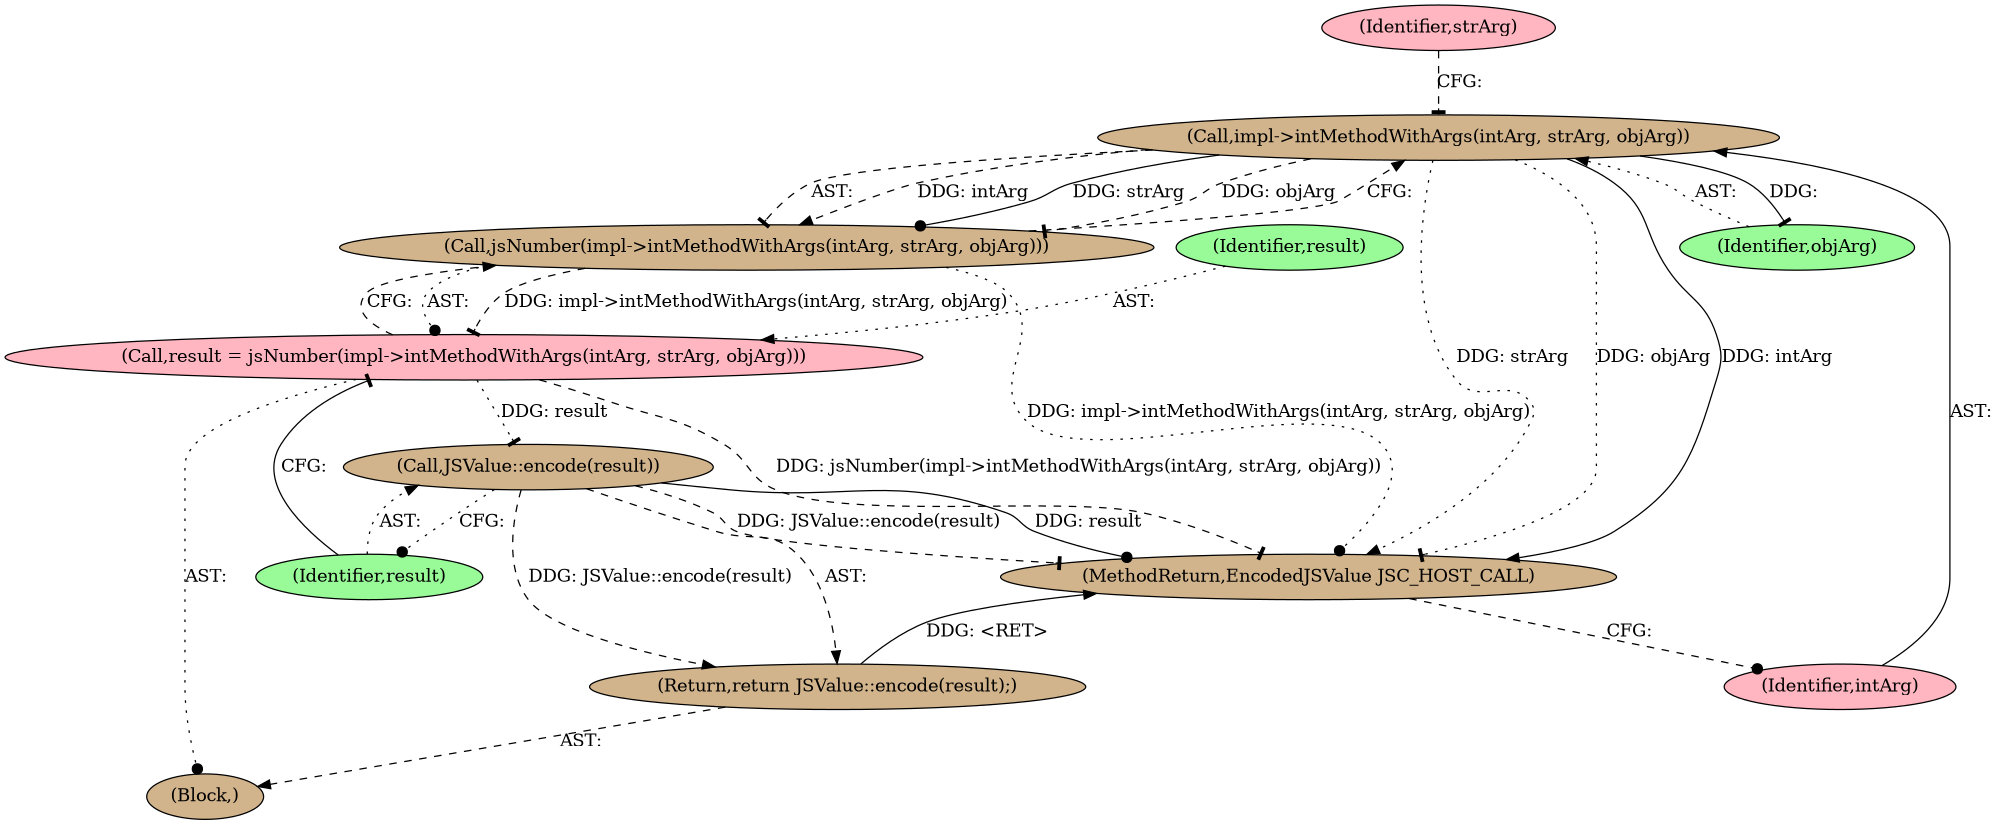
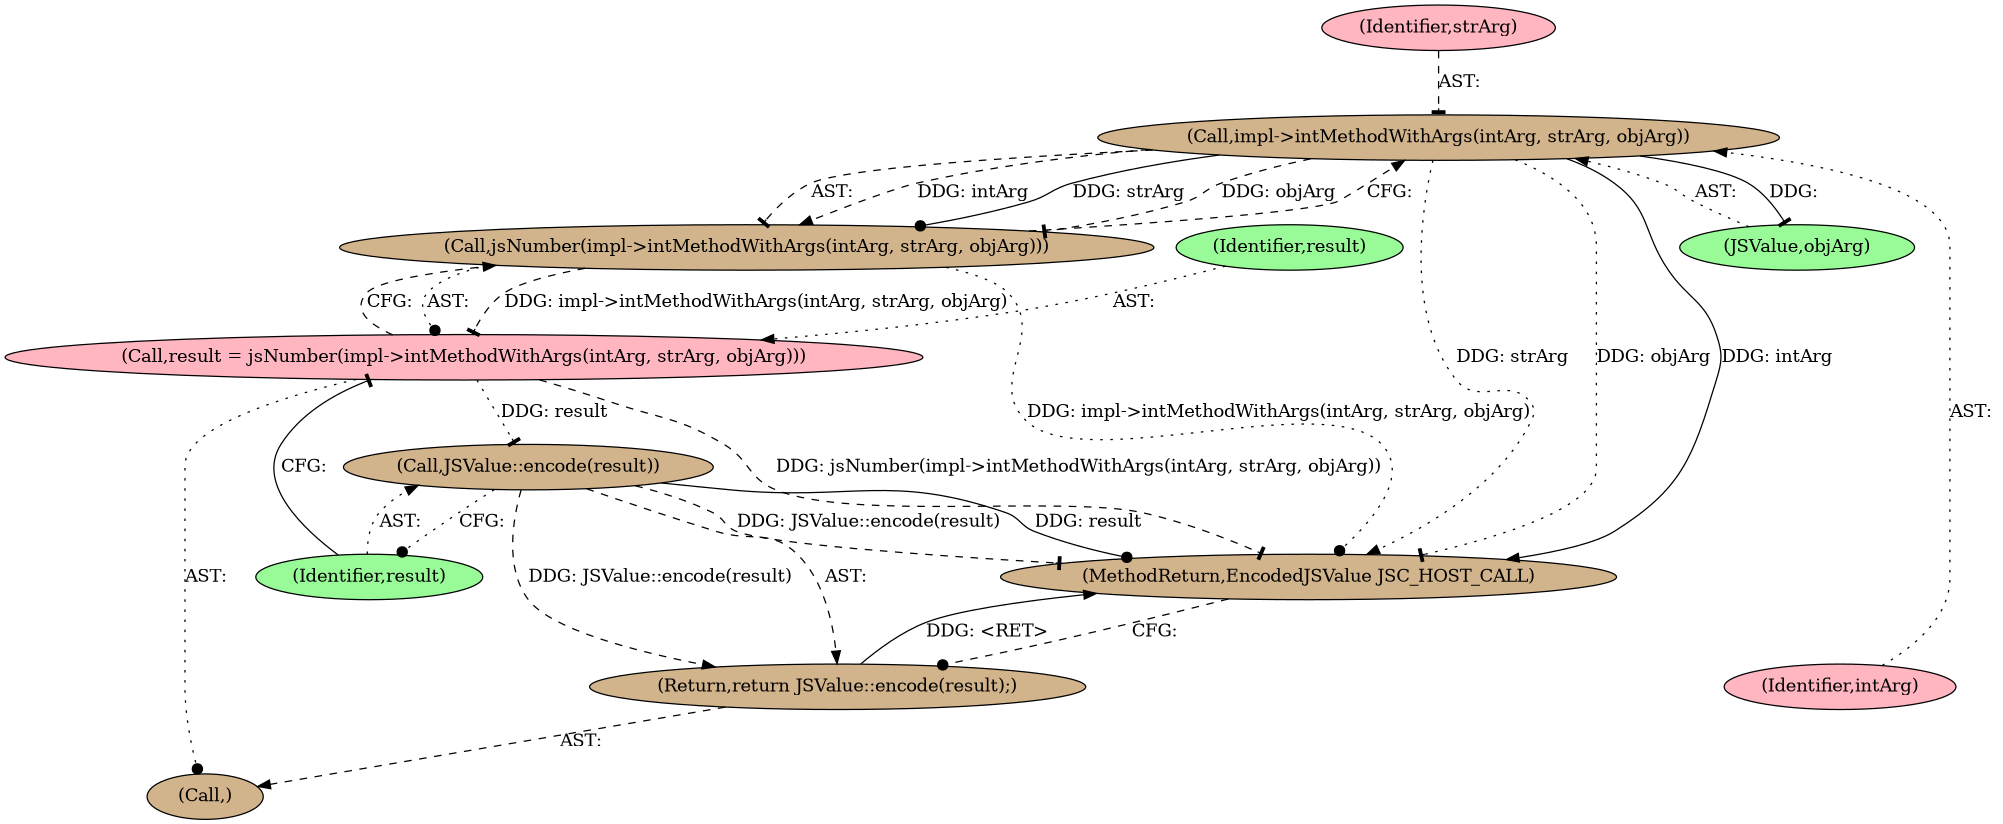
(1463, 83) -> (1463, 83)
(1797, 247) -> (1797, 247)
(1950, 342) -> (1950, 342)
(1581, 633) -> (1088, 633)
(205, 797) -> (205, 797)
